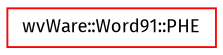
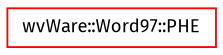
(112, 28) -> (112, 28)
